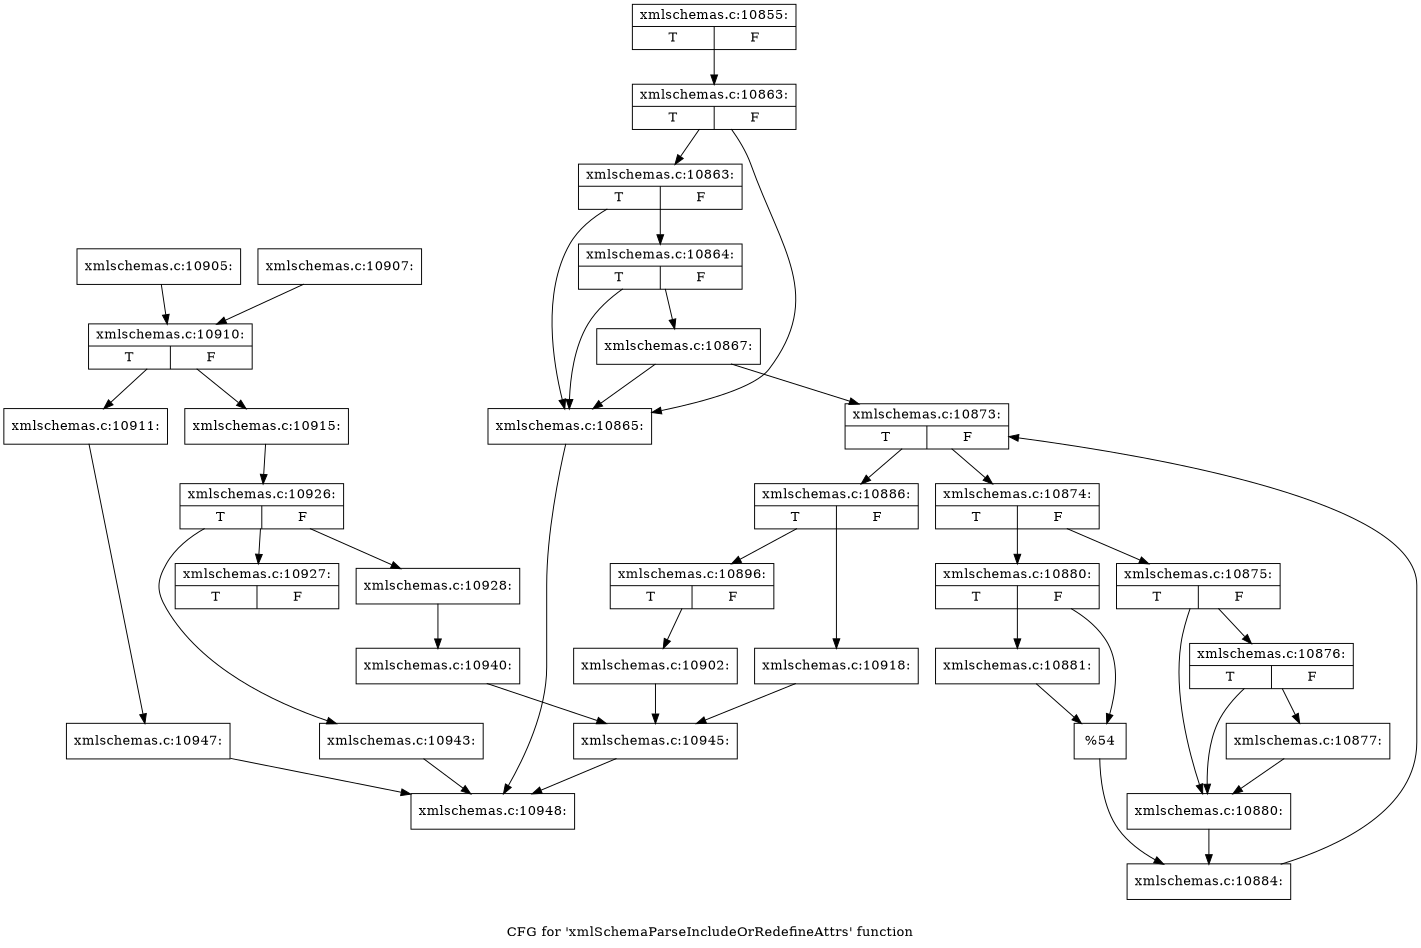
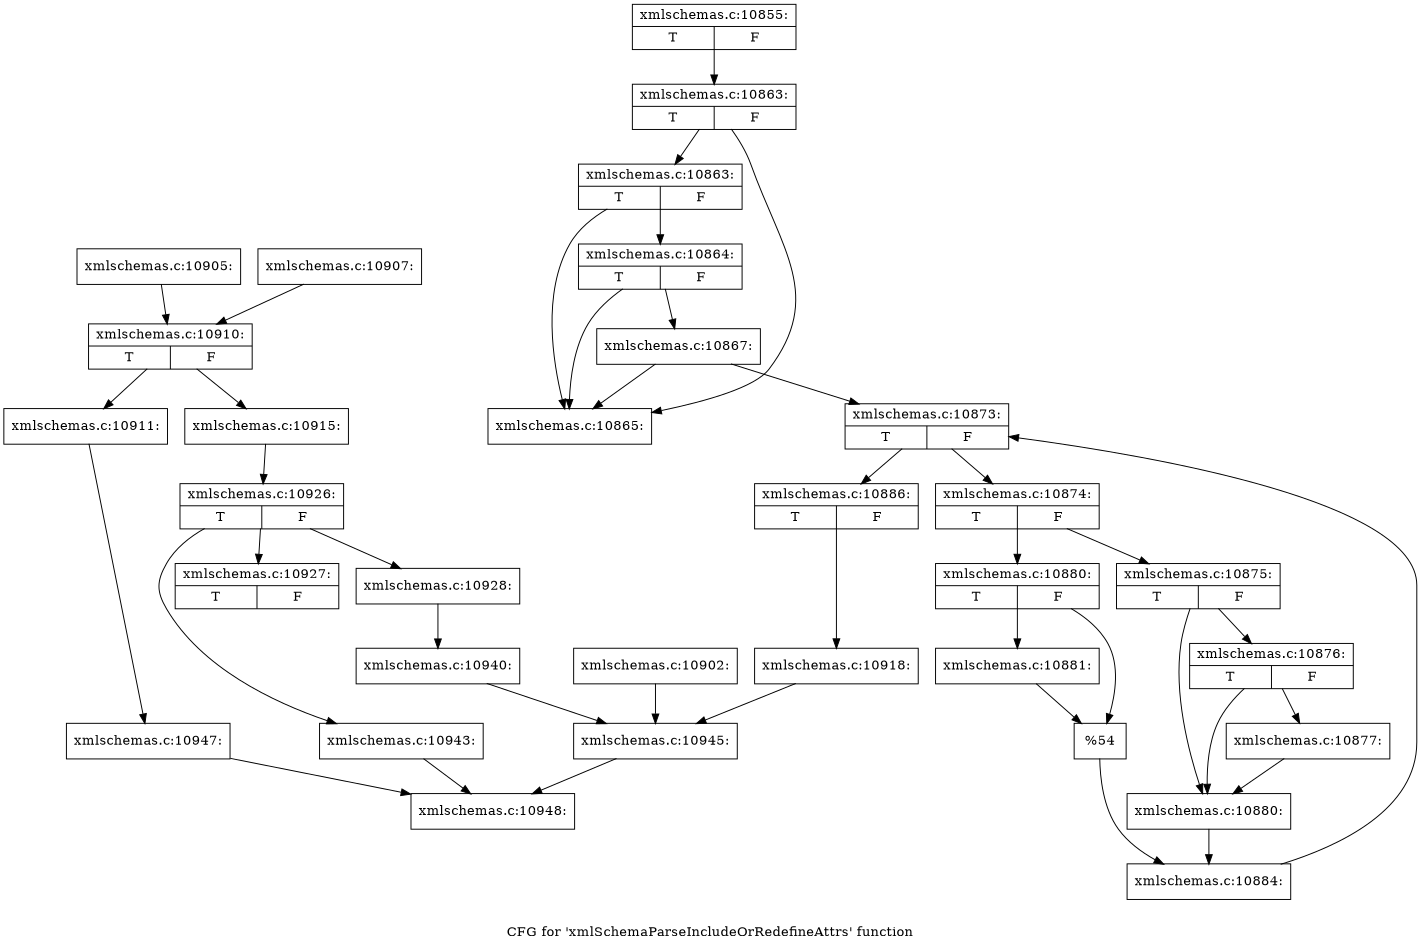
(692, 586) -> none
(547, 618) -> none
